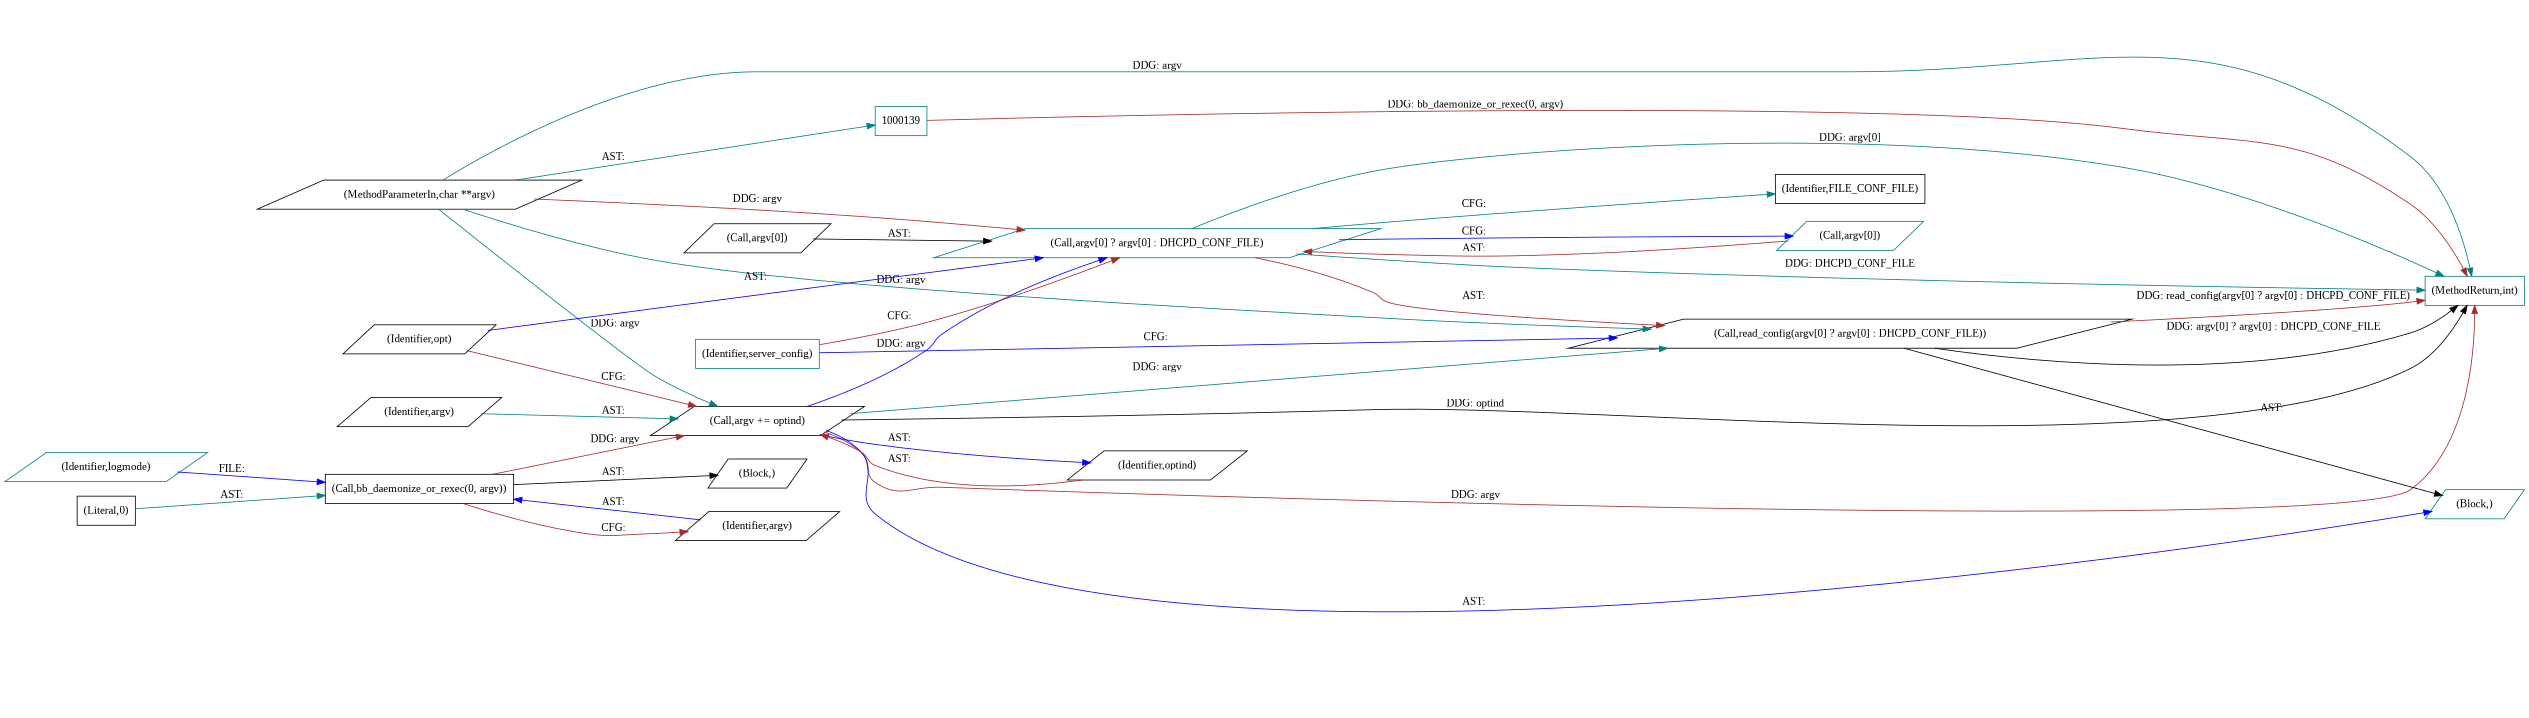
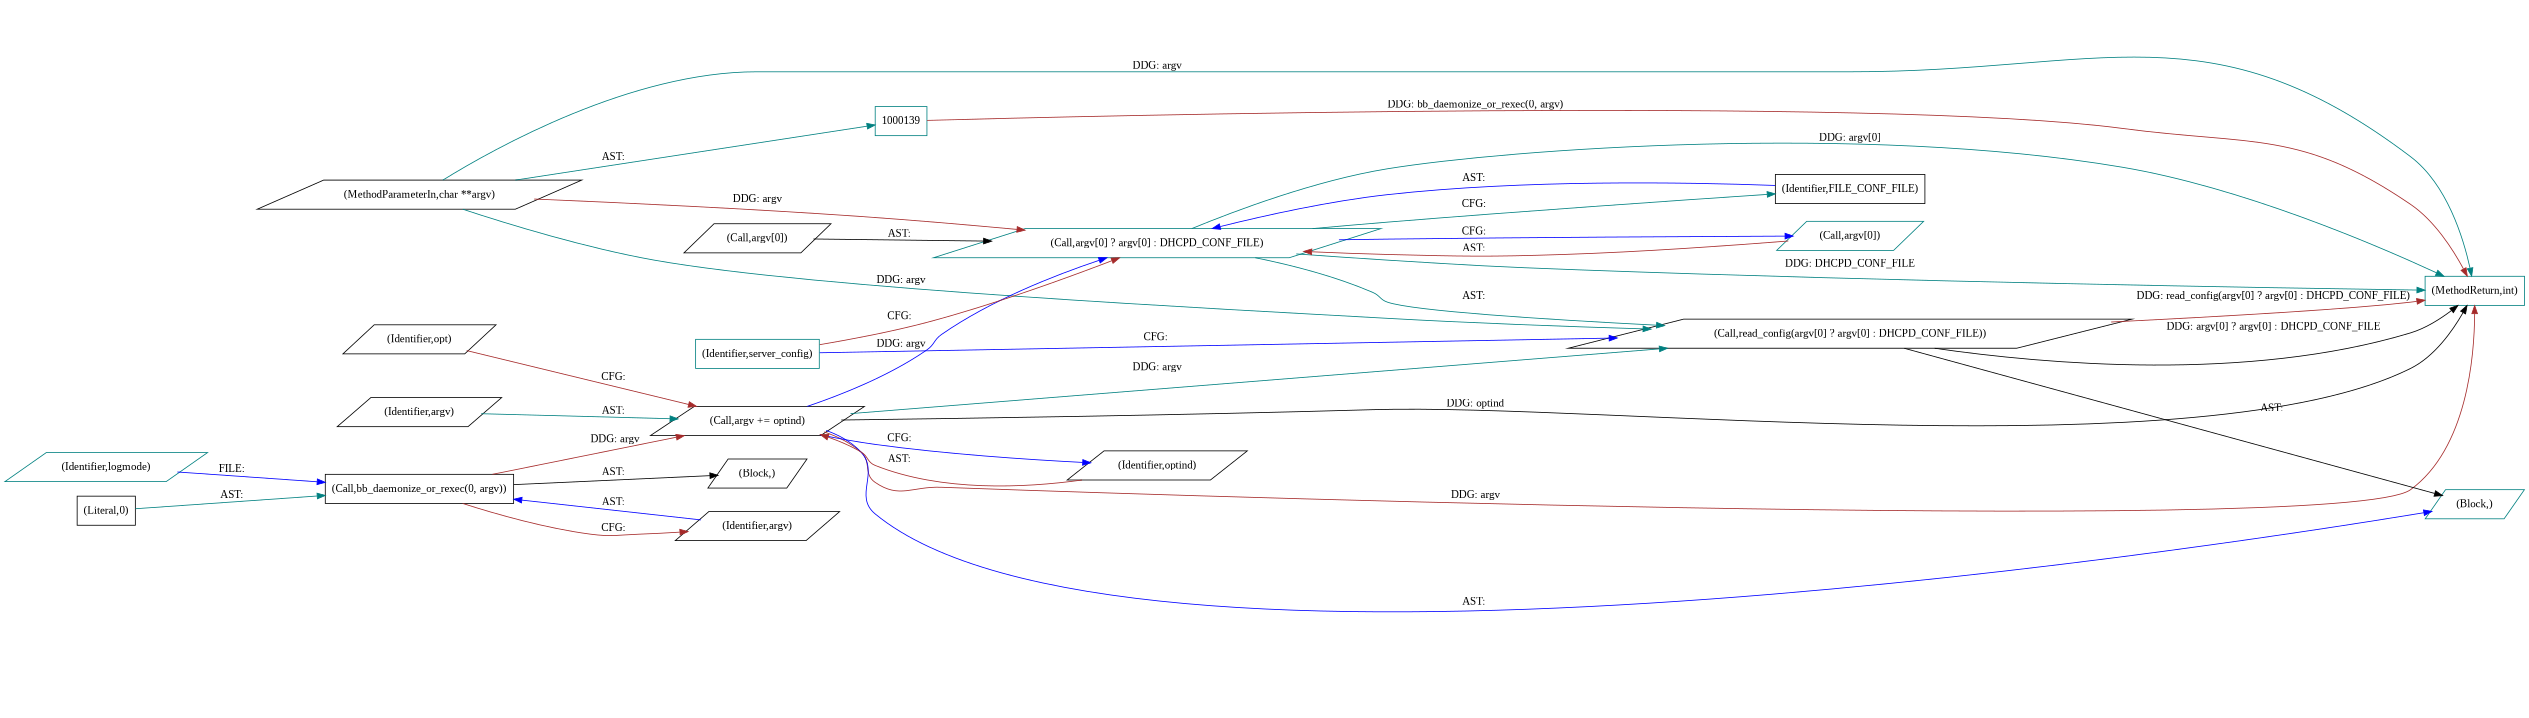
(761, 294) -> (1496, 186)
(1452, 312) -> (1452, 312)
(570, 313) -> none
(901, 438) -> (901, 438)
